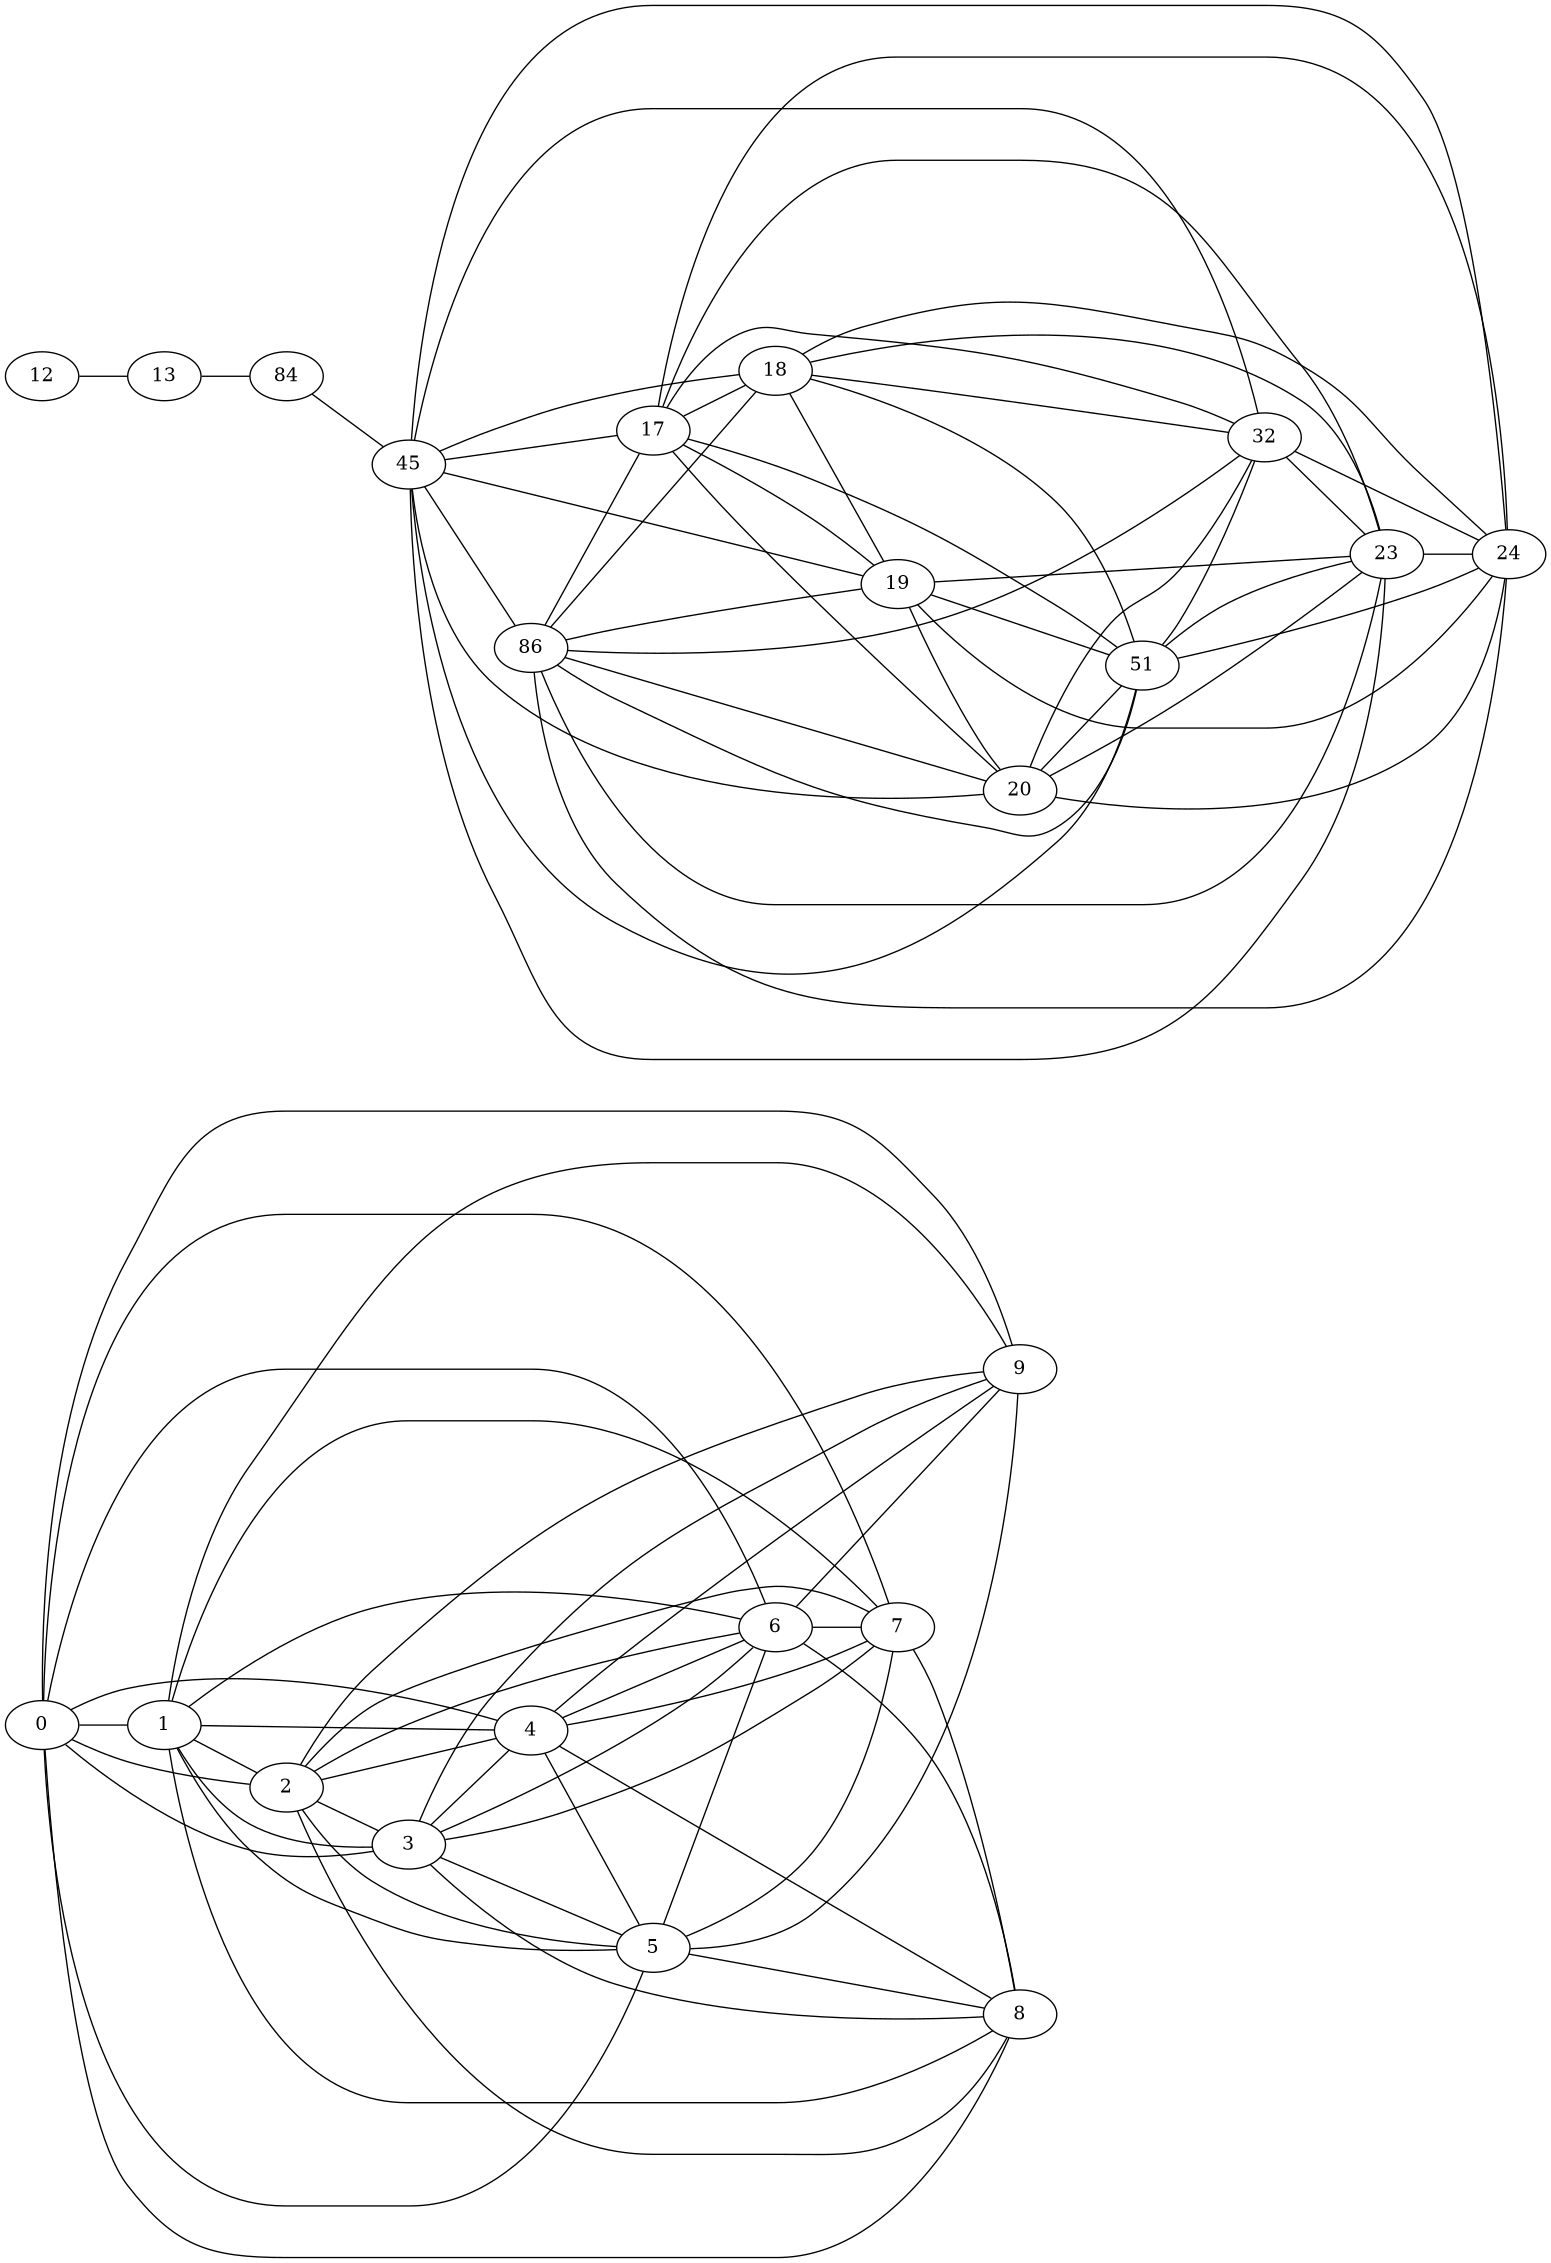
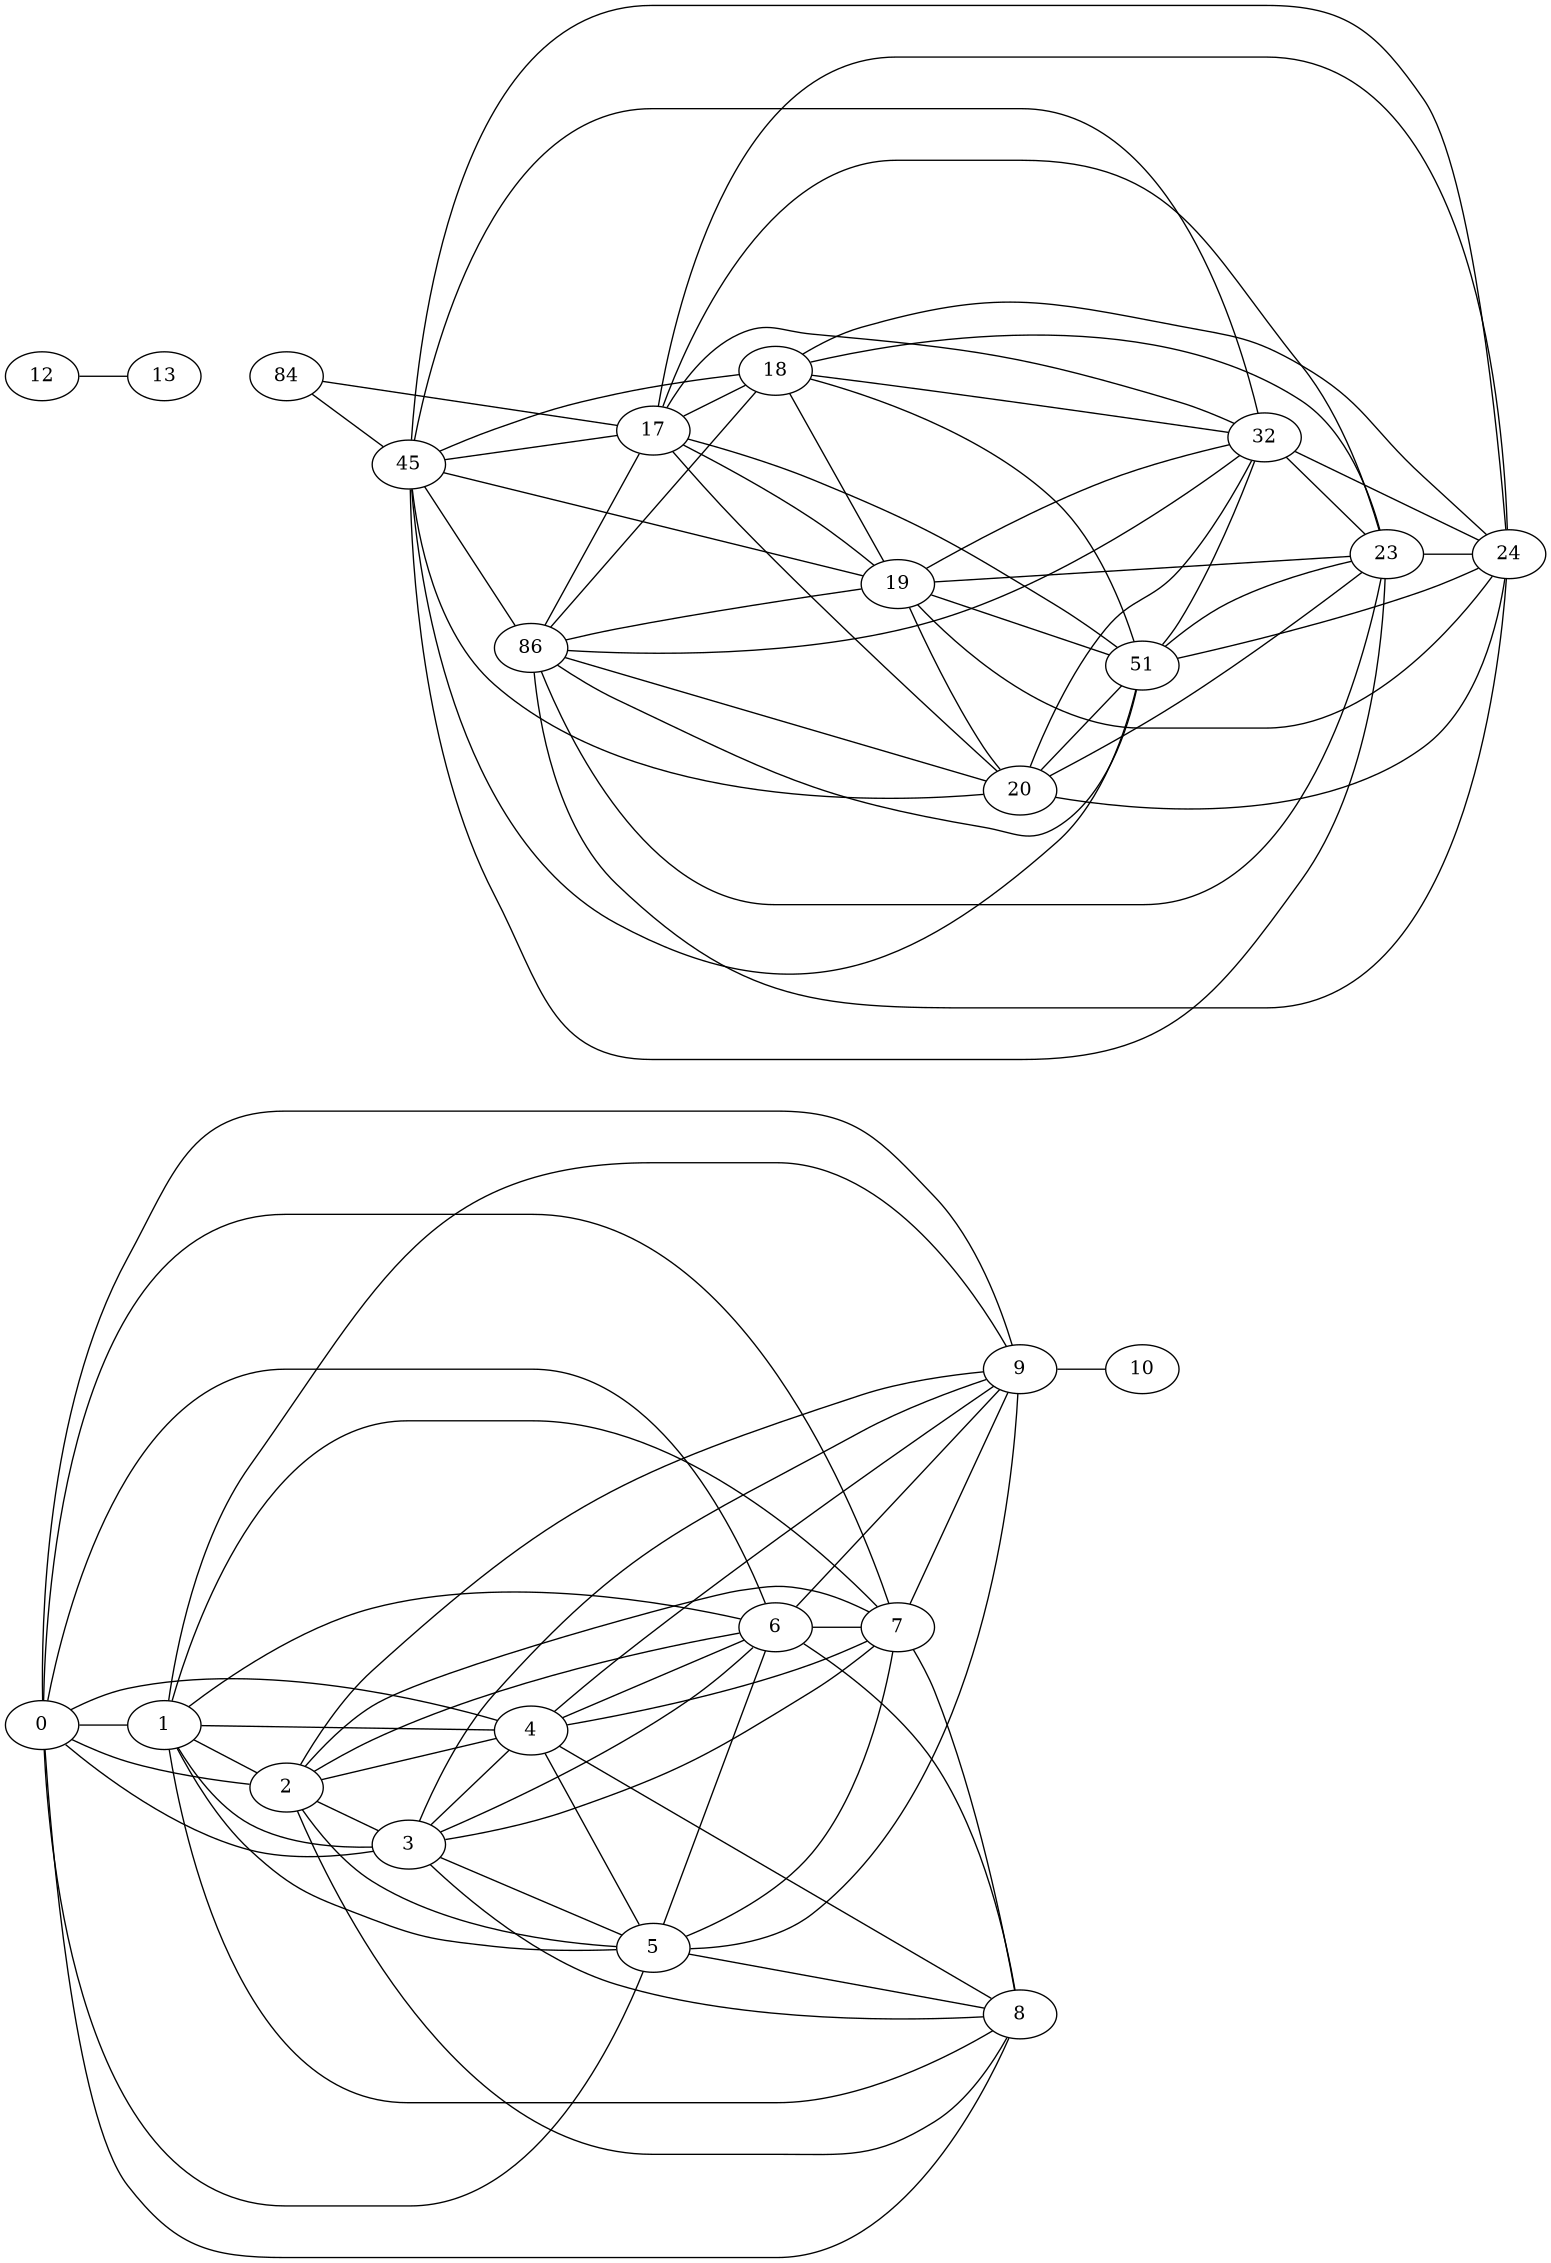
(226, 376) -> (470, 403)
none -> (1073, 494)
none -> (1142, 1369)
none -> (959, 1498)
